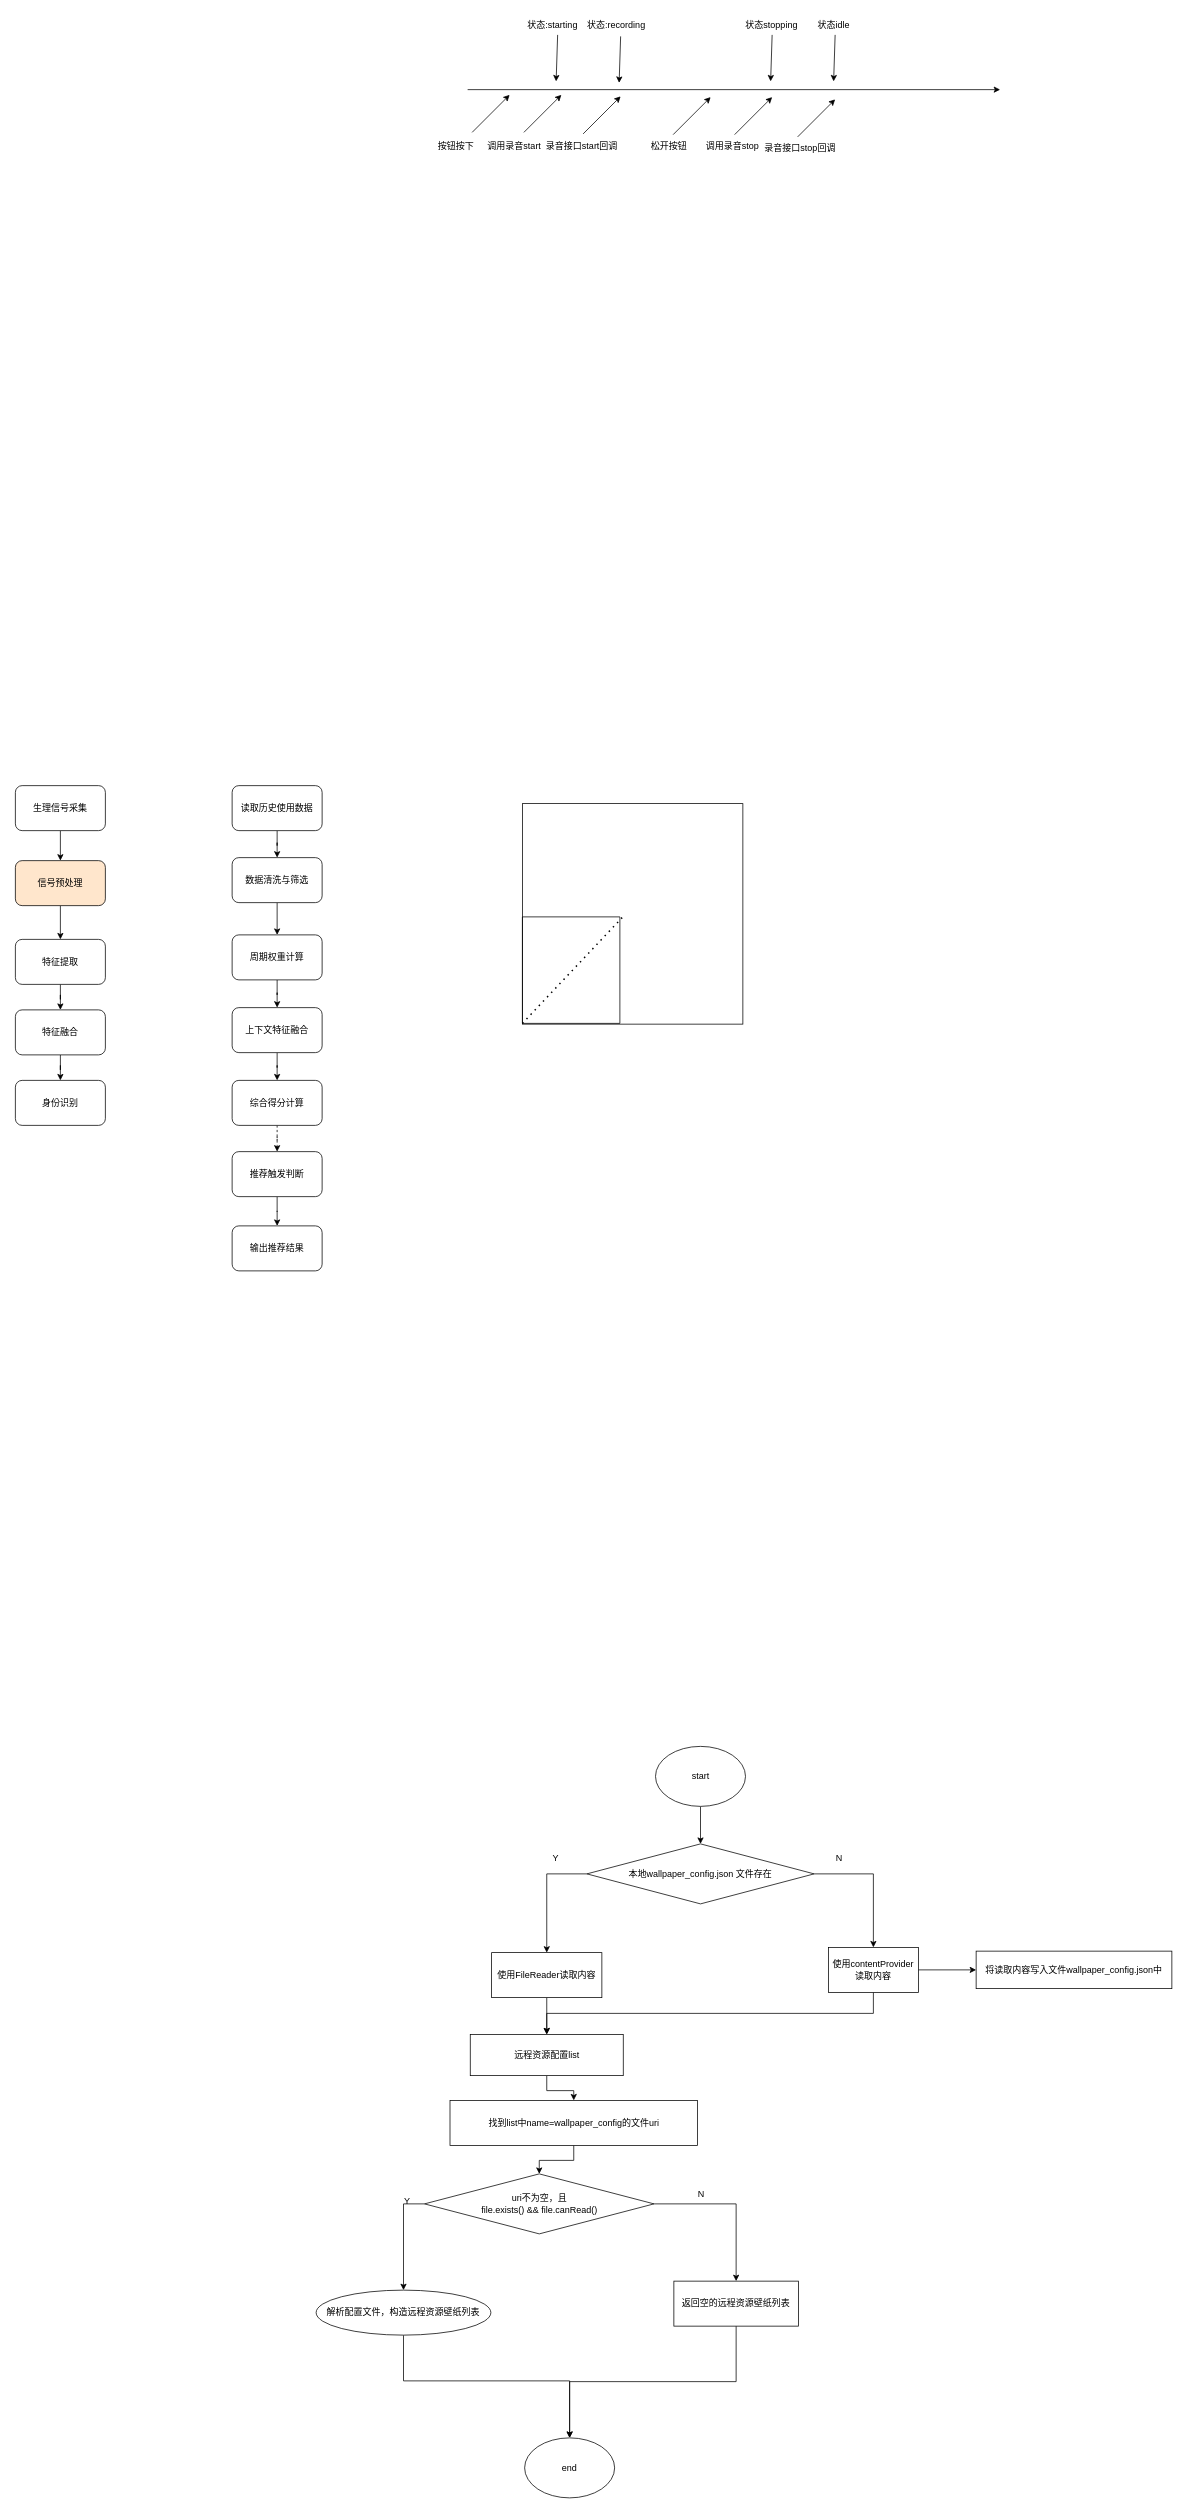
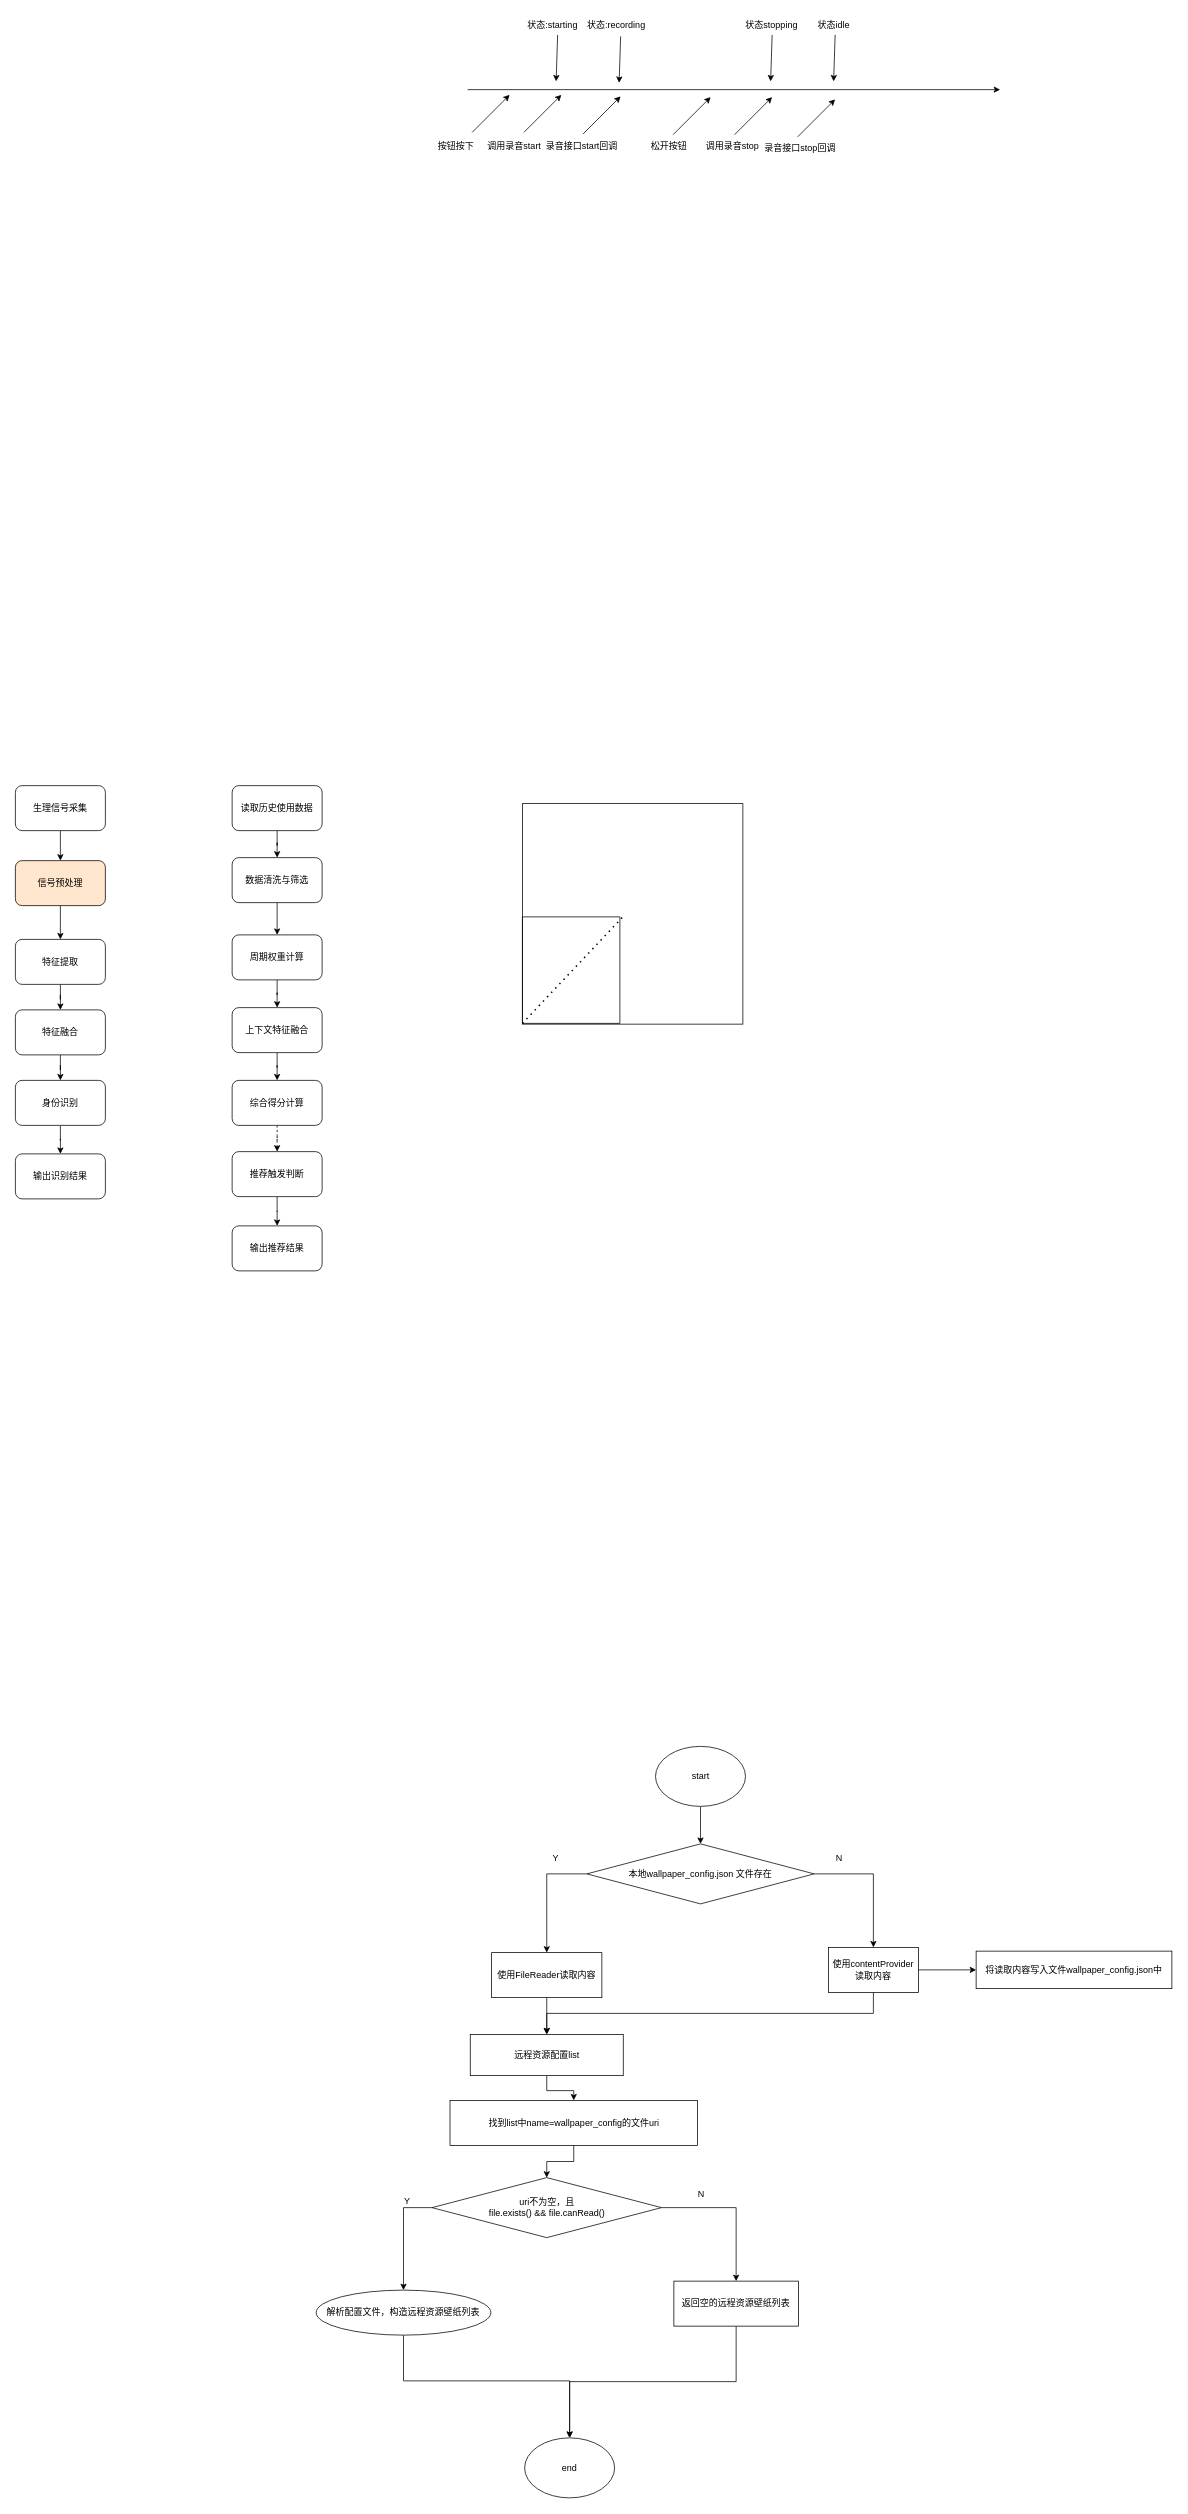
none -> (60, 1138)
none -> (60, 1176)
(539, 2204) -> (547, 2208)
